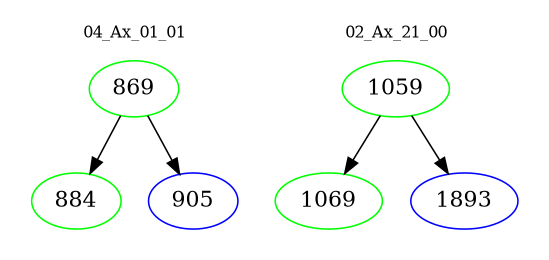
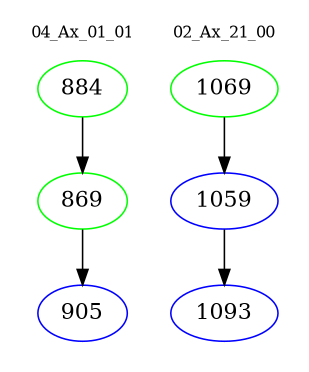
(396, 89) -> (224, 201)
(109, 138) -> (83, 137)
(367, 138) -> (224, 137)
(464, 201) -> (224, 313)
